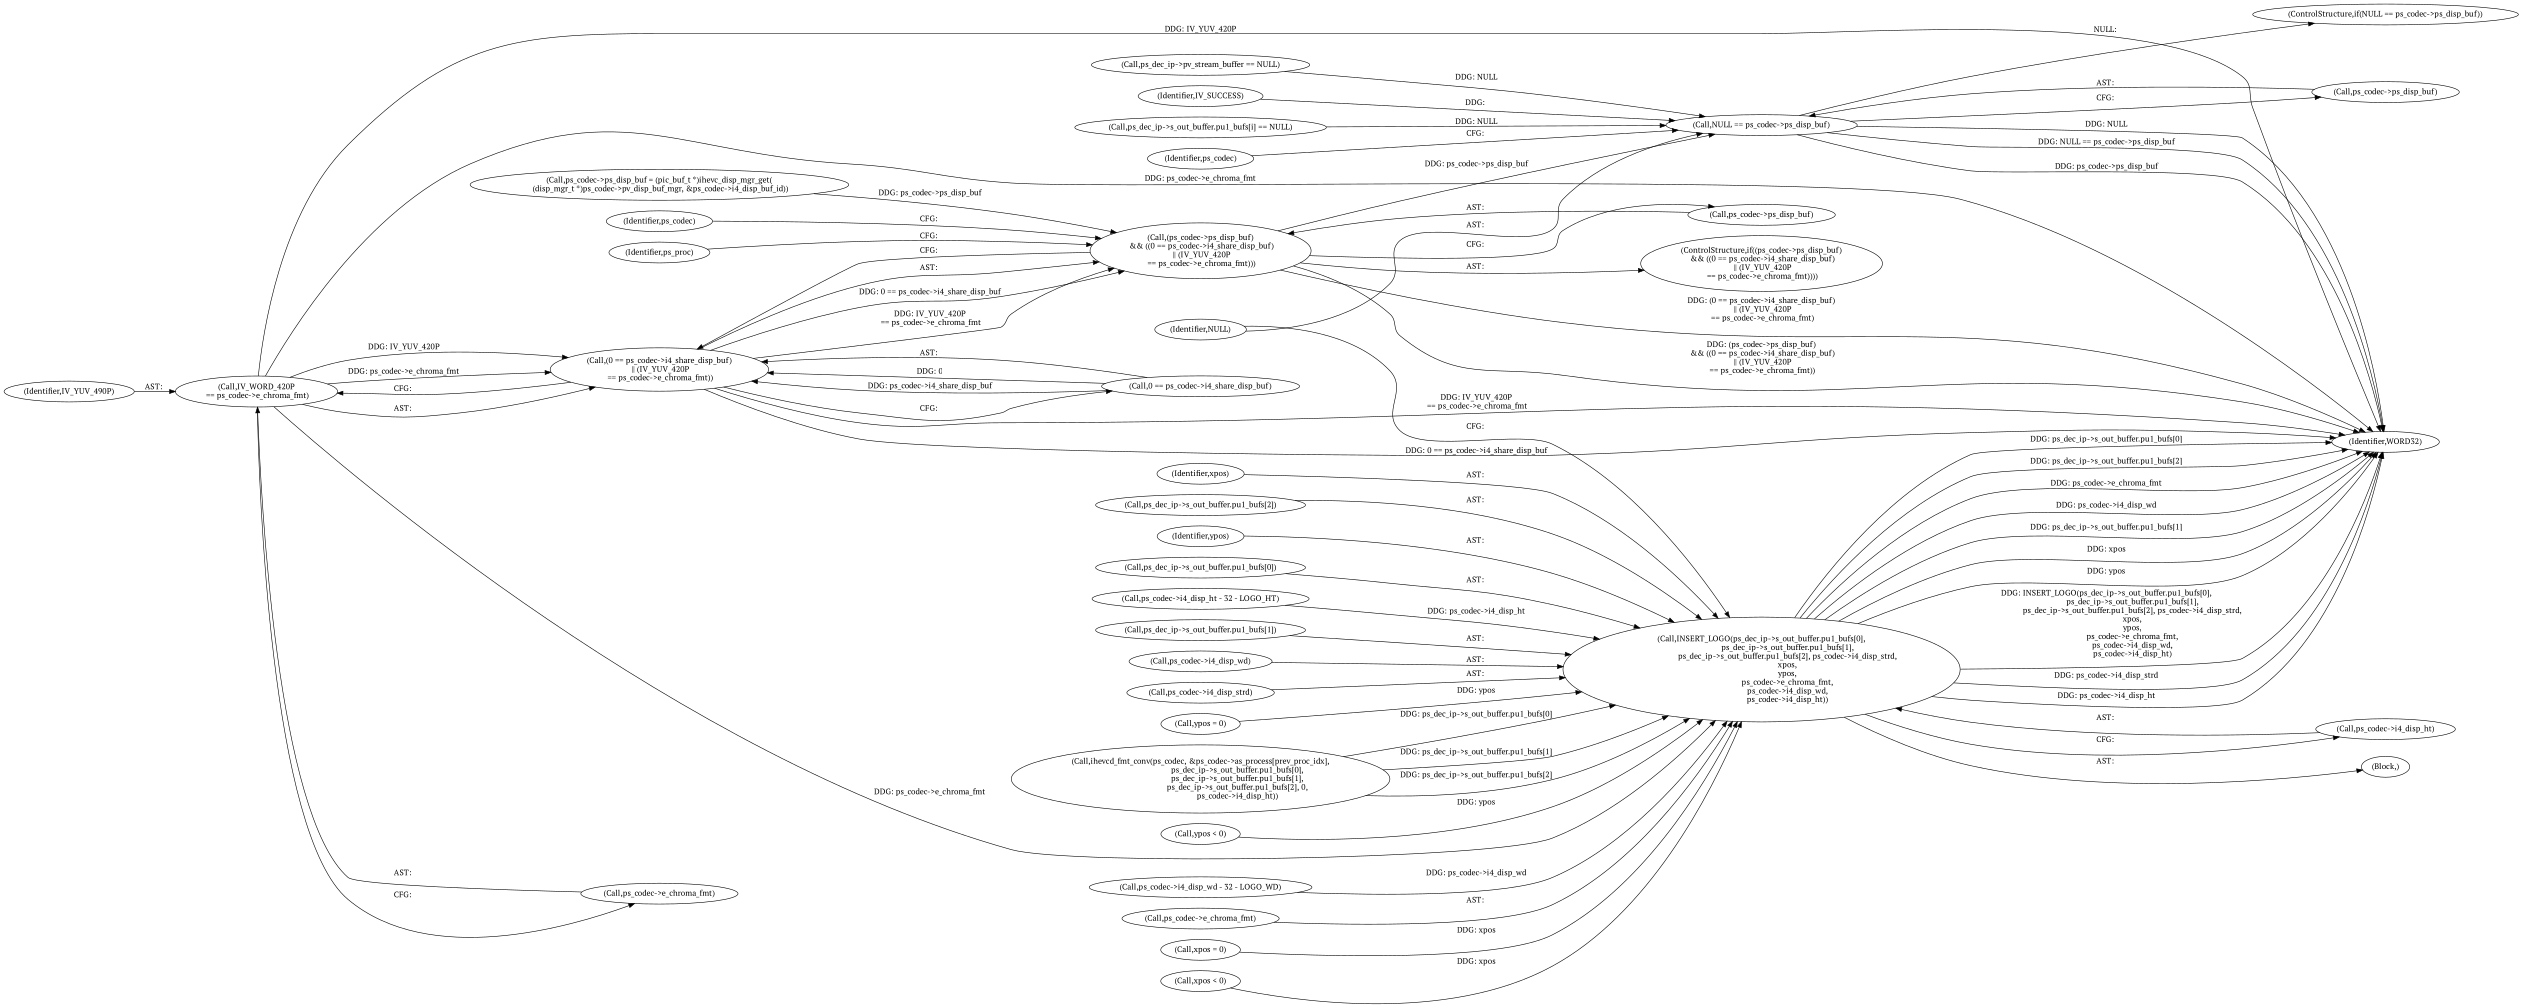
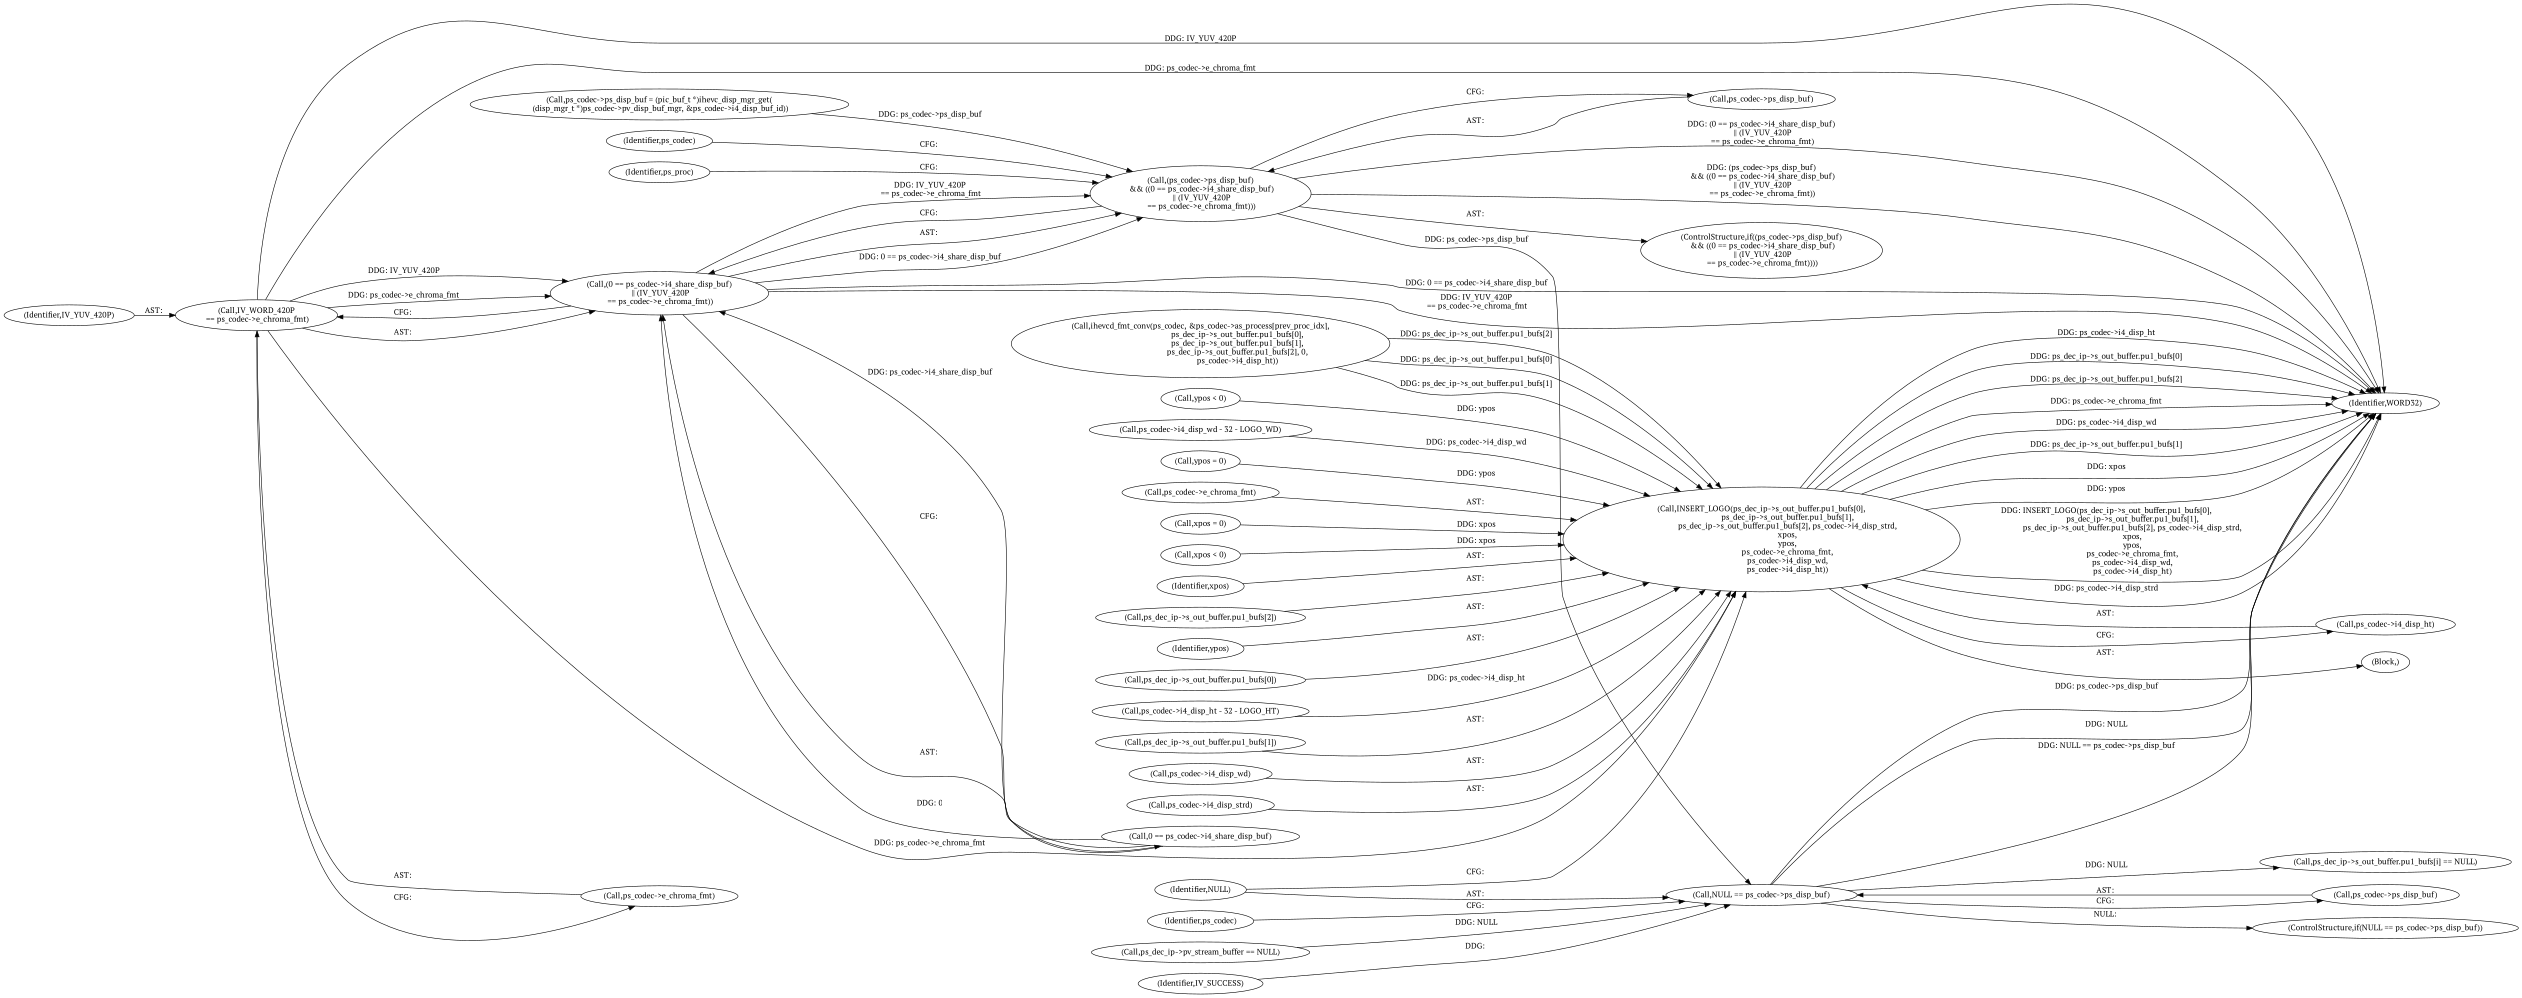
(1493, 126) -> (2061, 879)
(69, 392) -> (69, 315)
